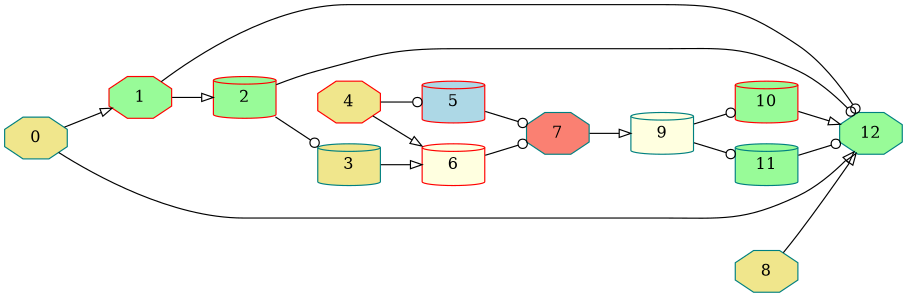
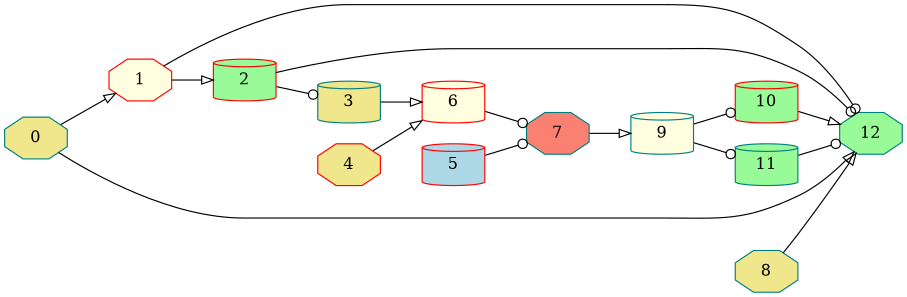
(140, 97) -> (140, 80)
(397, 102) -> none
